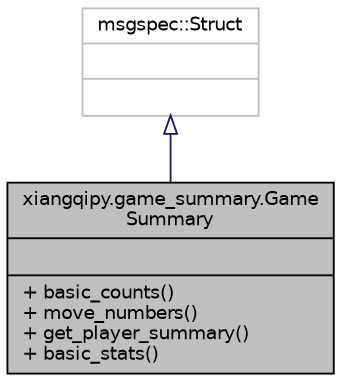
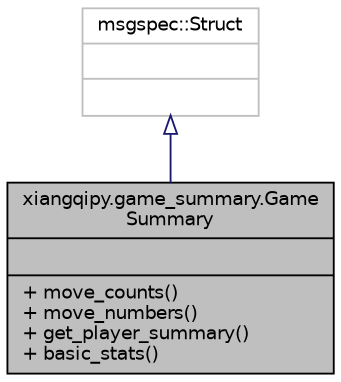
(98, 293) -> (101, 293)
